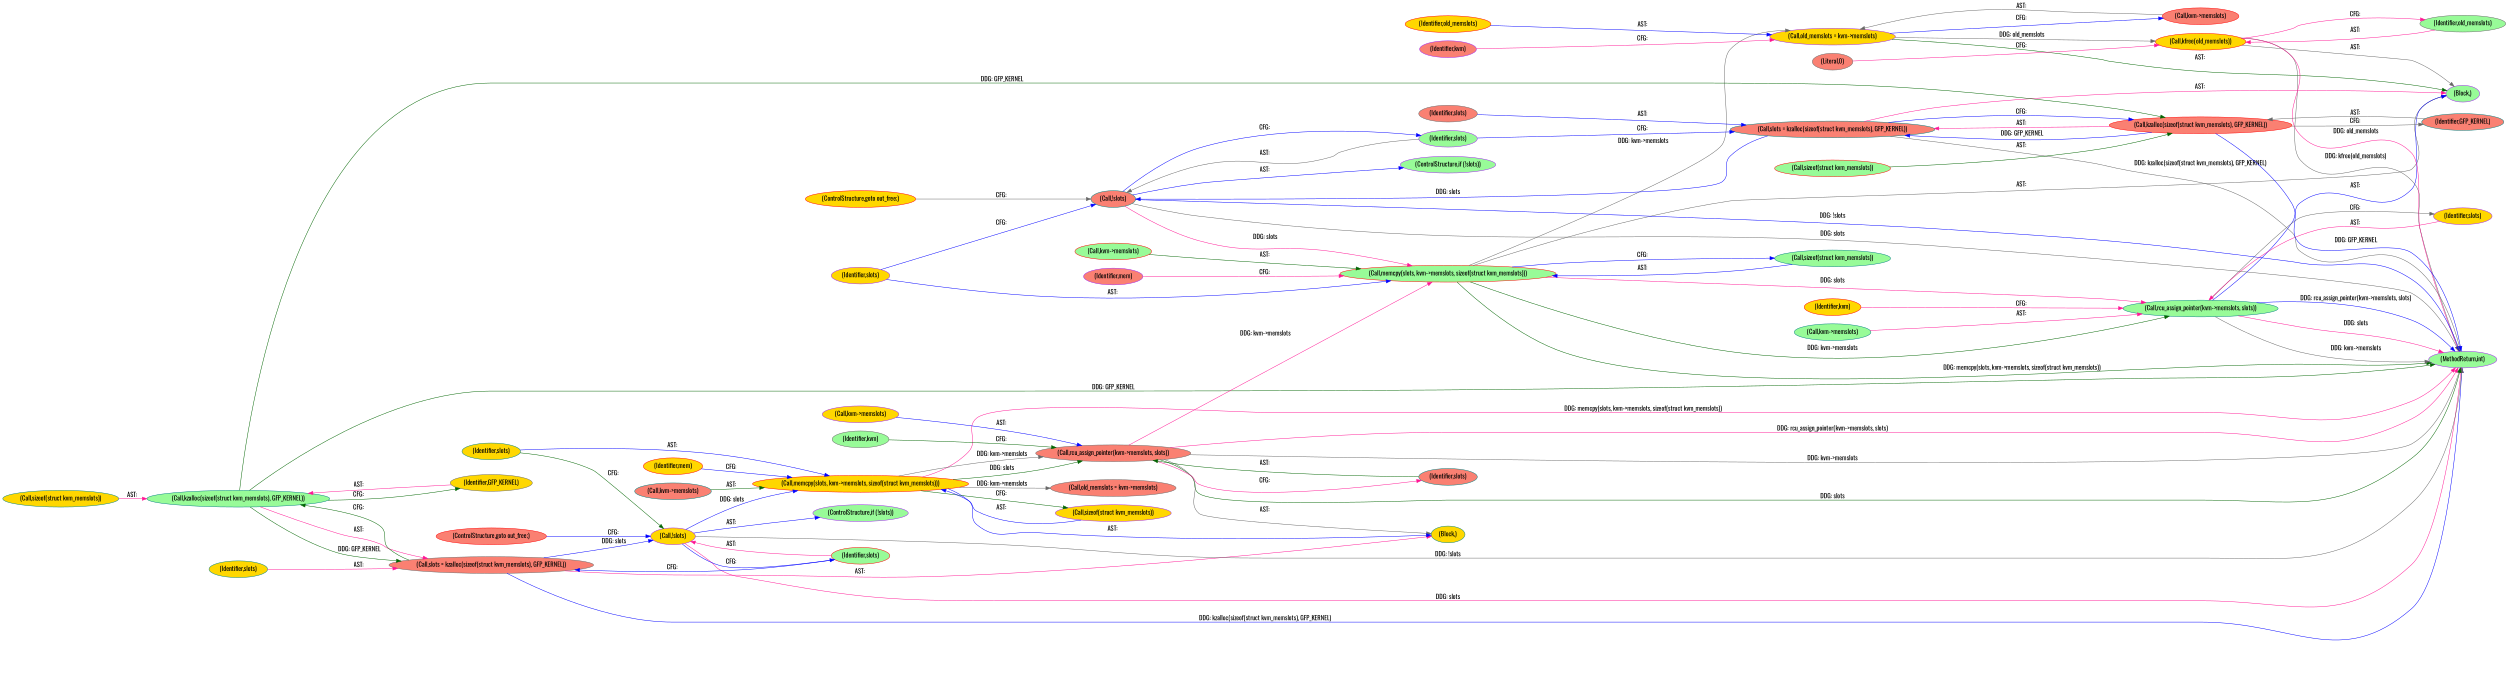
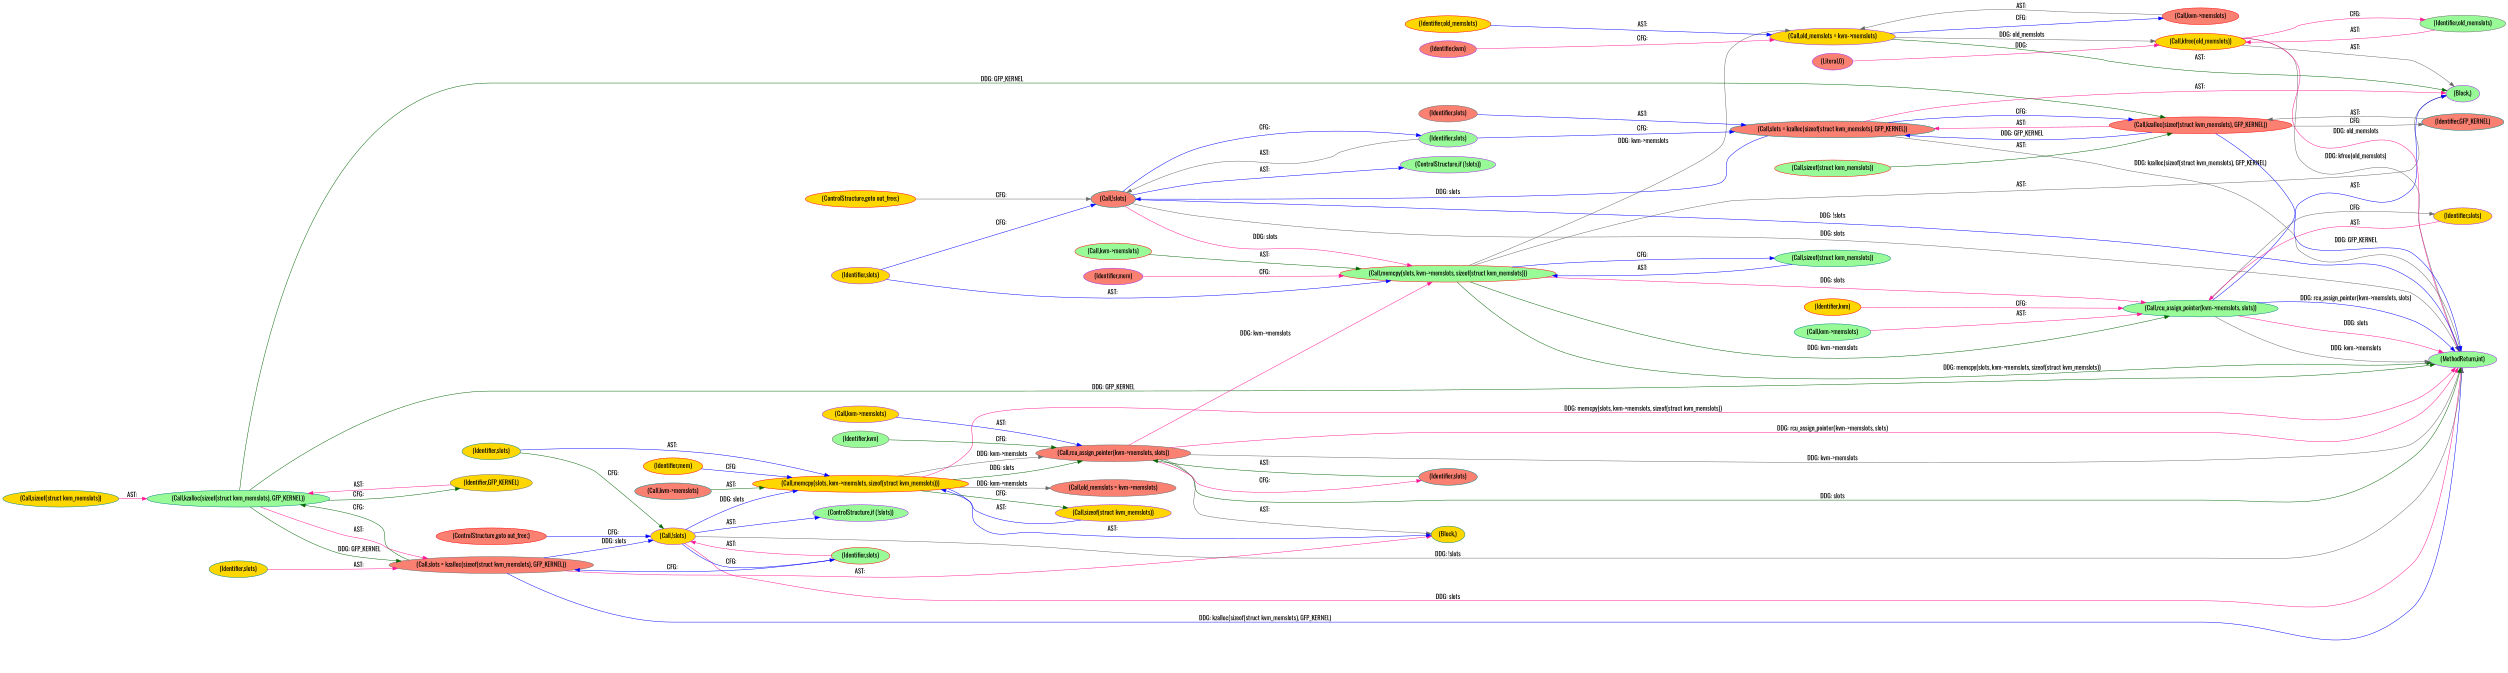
(2022, 46) -> (2022, 46)
(1833, 62) -> (1833, 62)
